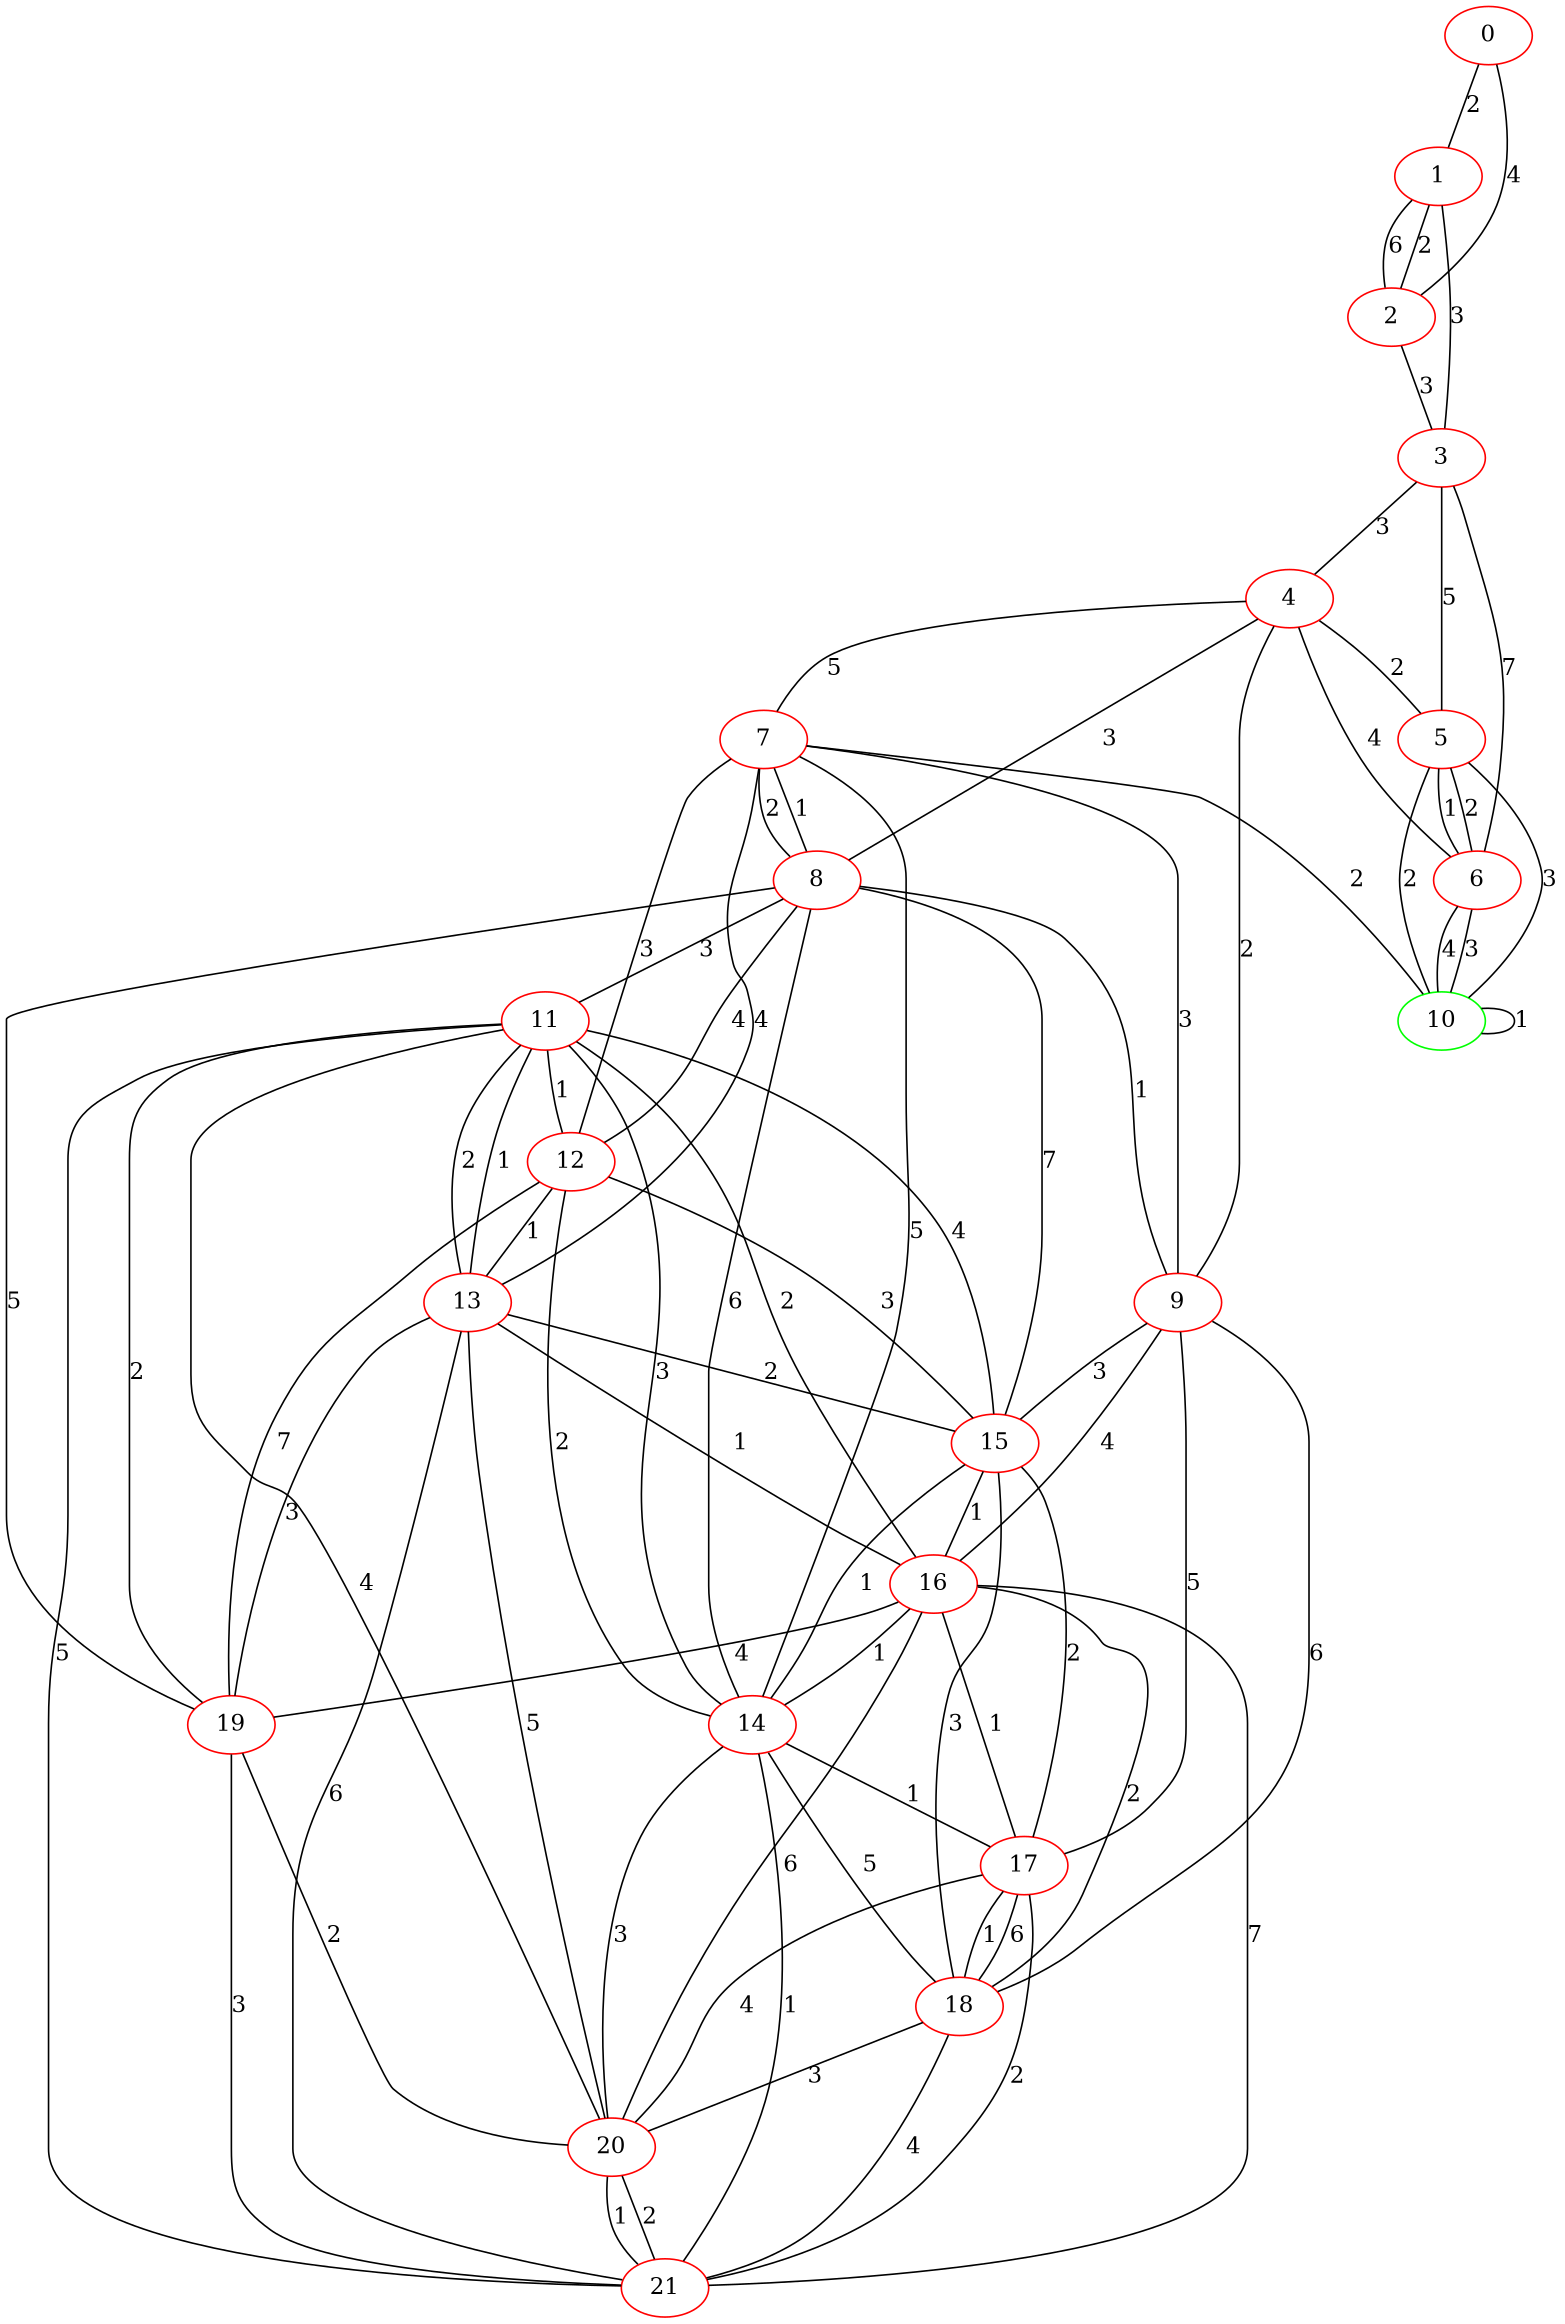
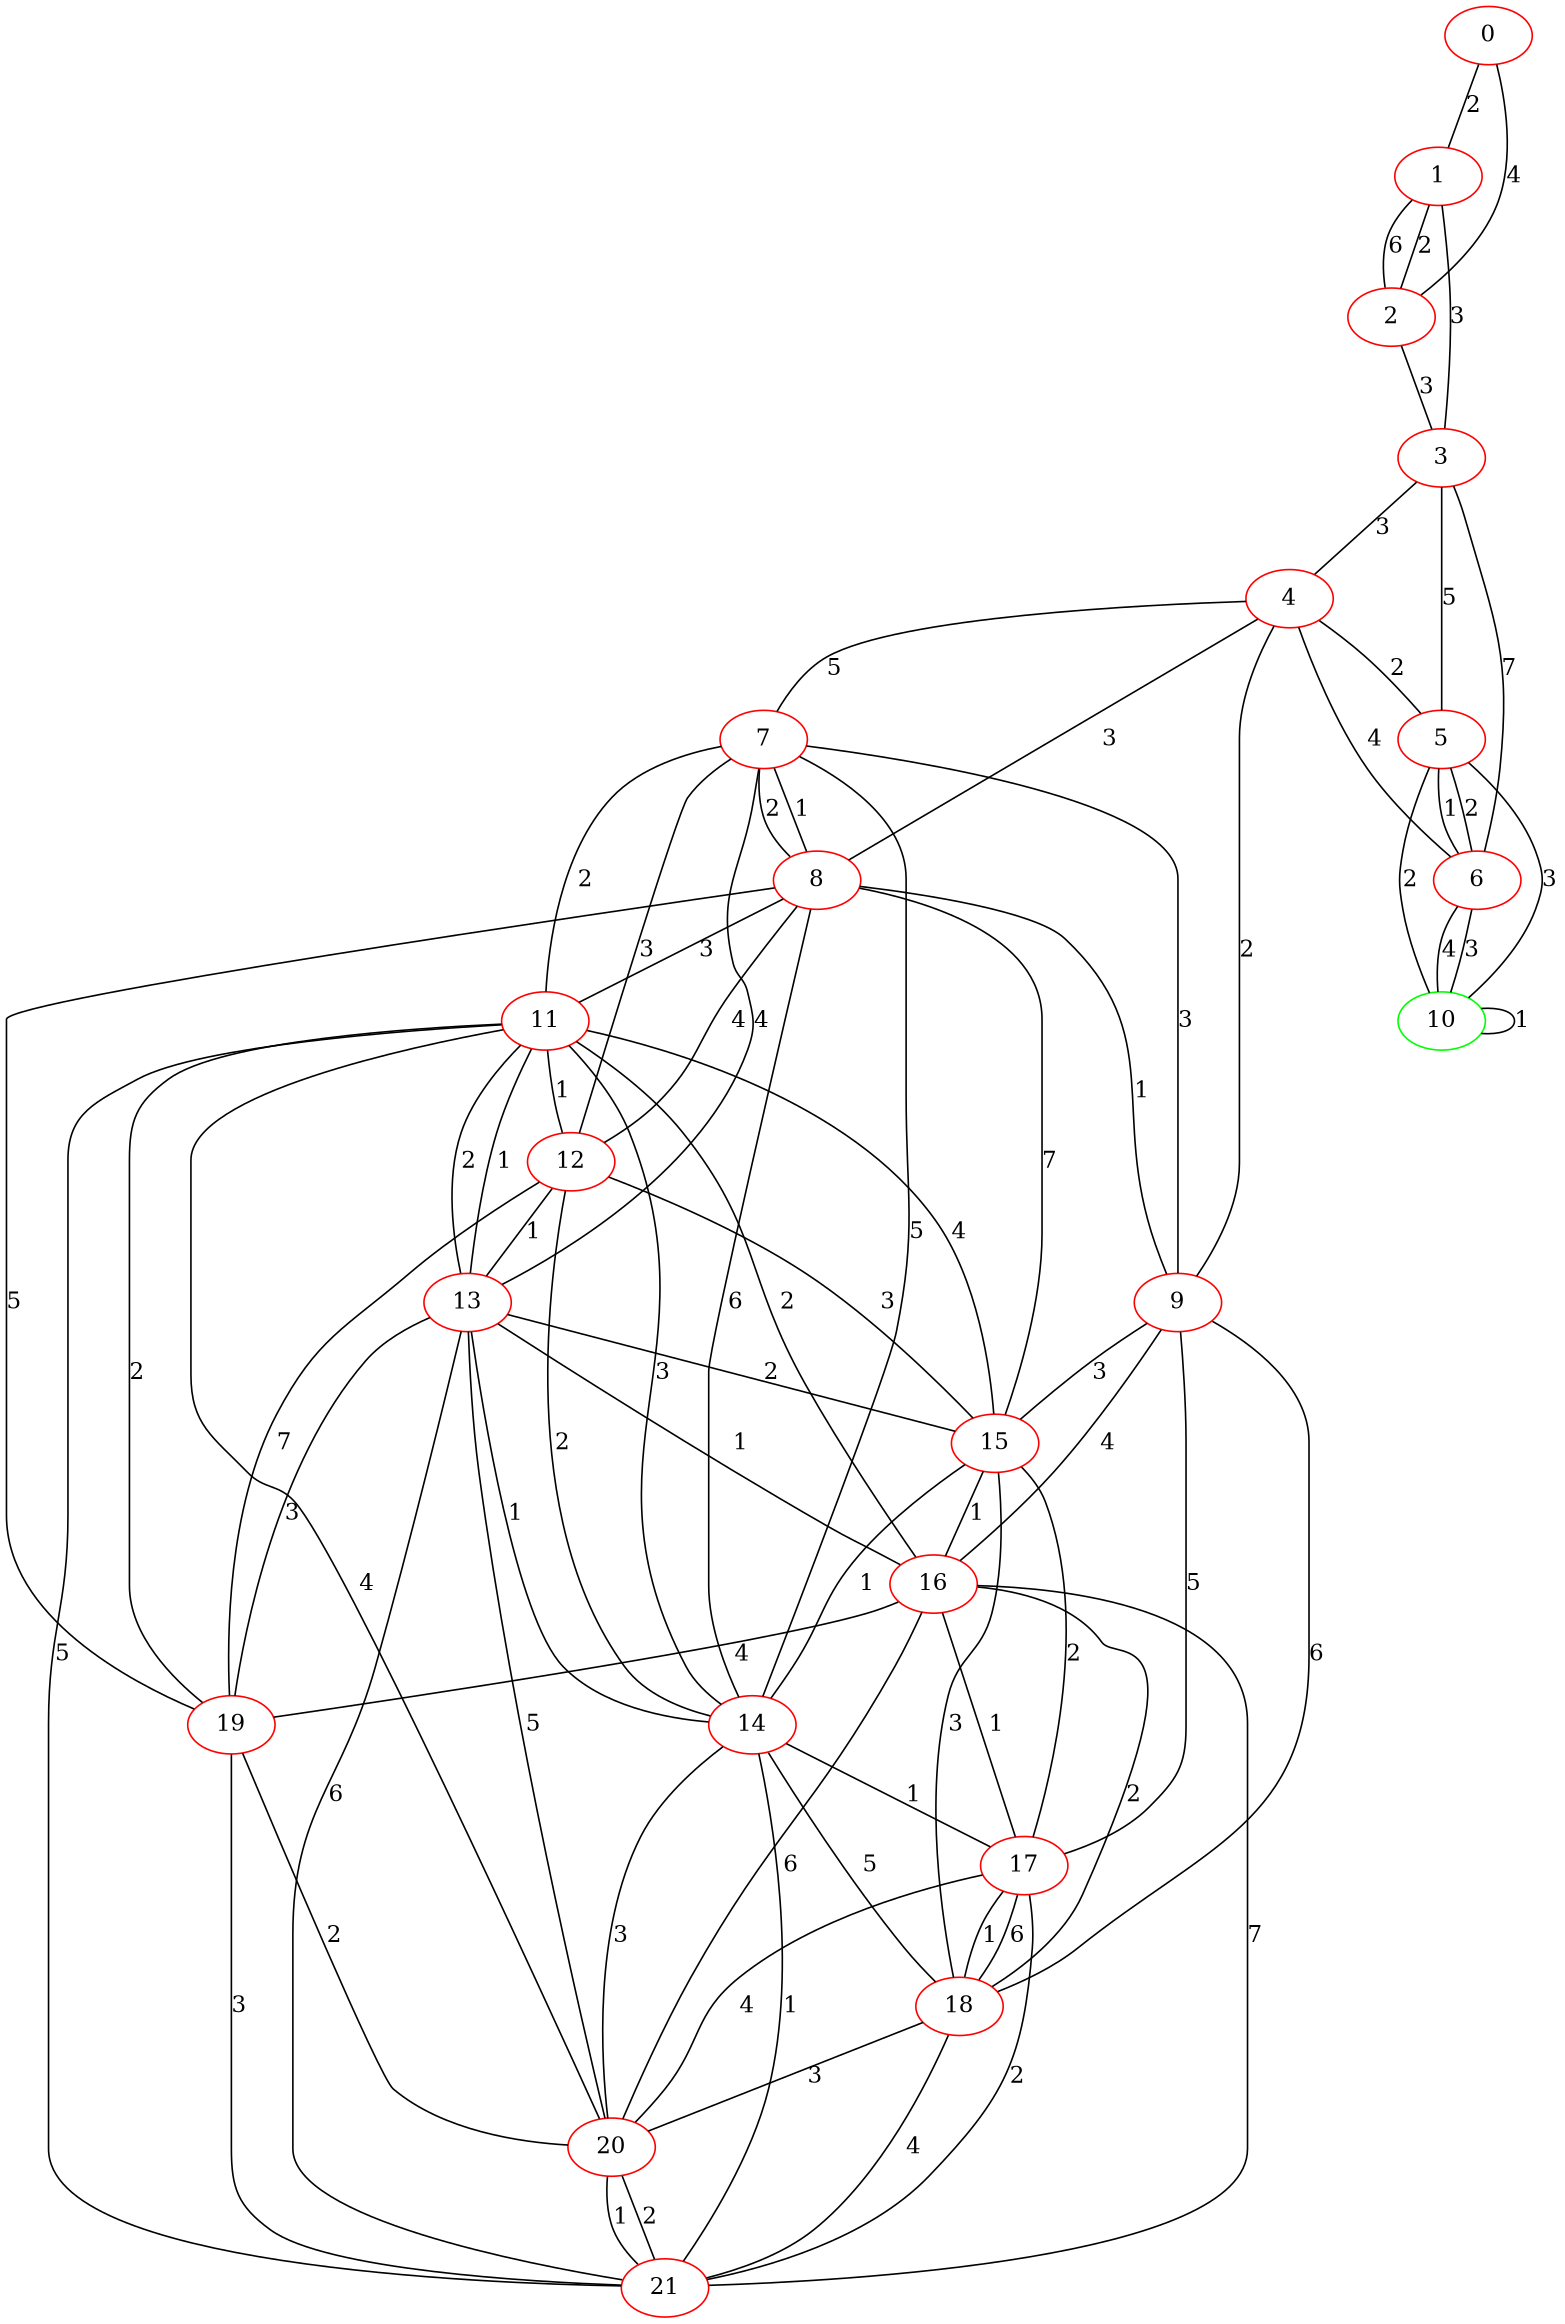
(1152, 789) -> (587, 833)
(850, 1661) -> (523, 1581)
